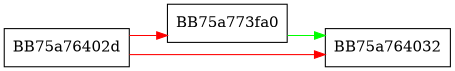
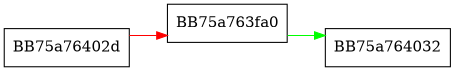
(227, 23) -> (227, 23)
(222, 55) -> none
